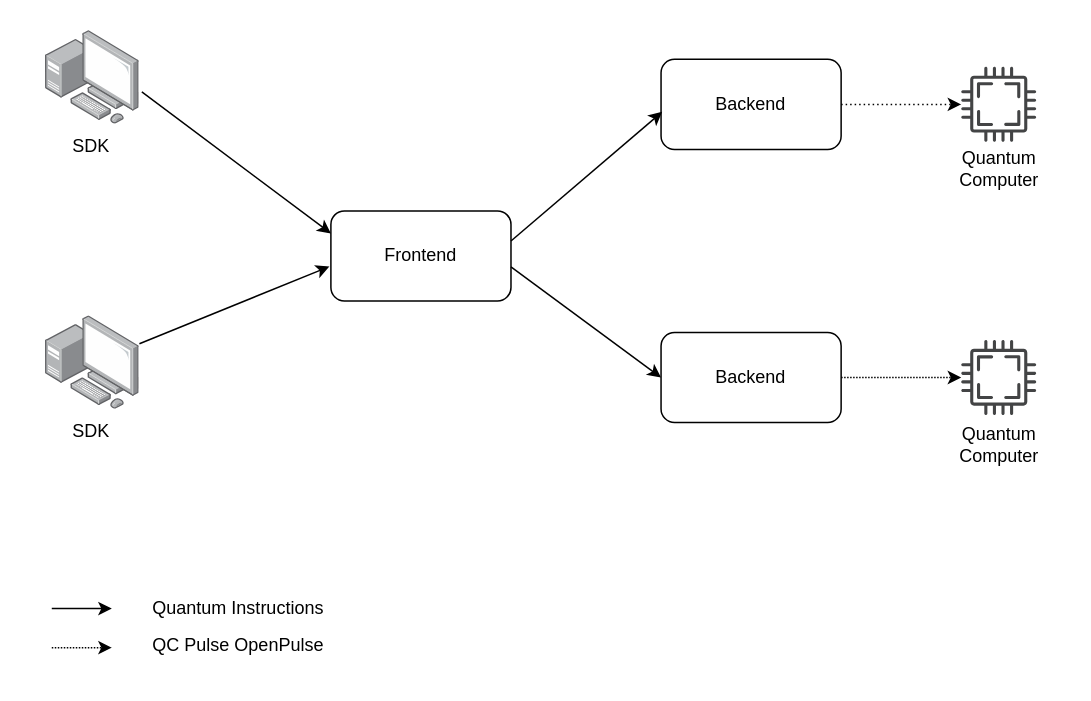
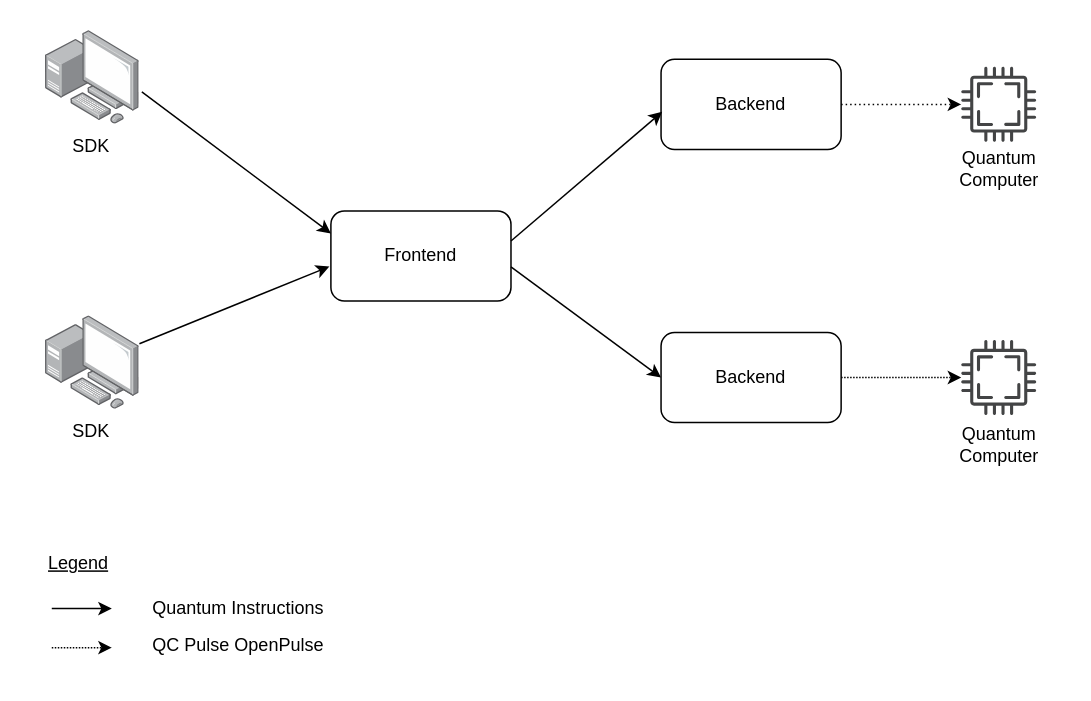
none -> (91, 563)
